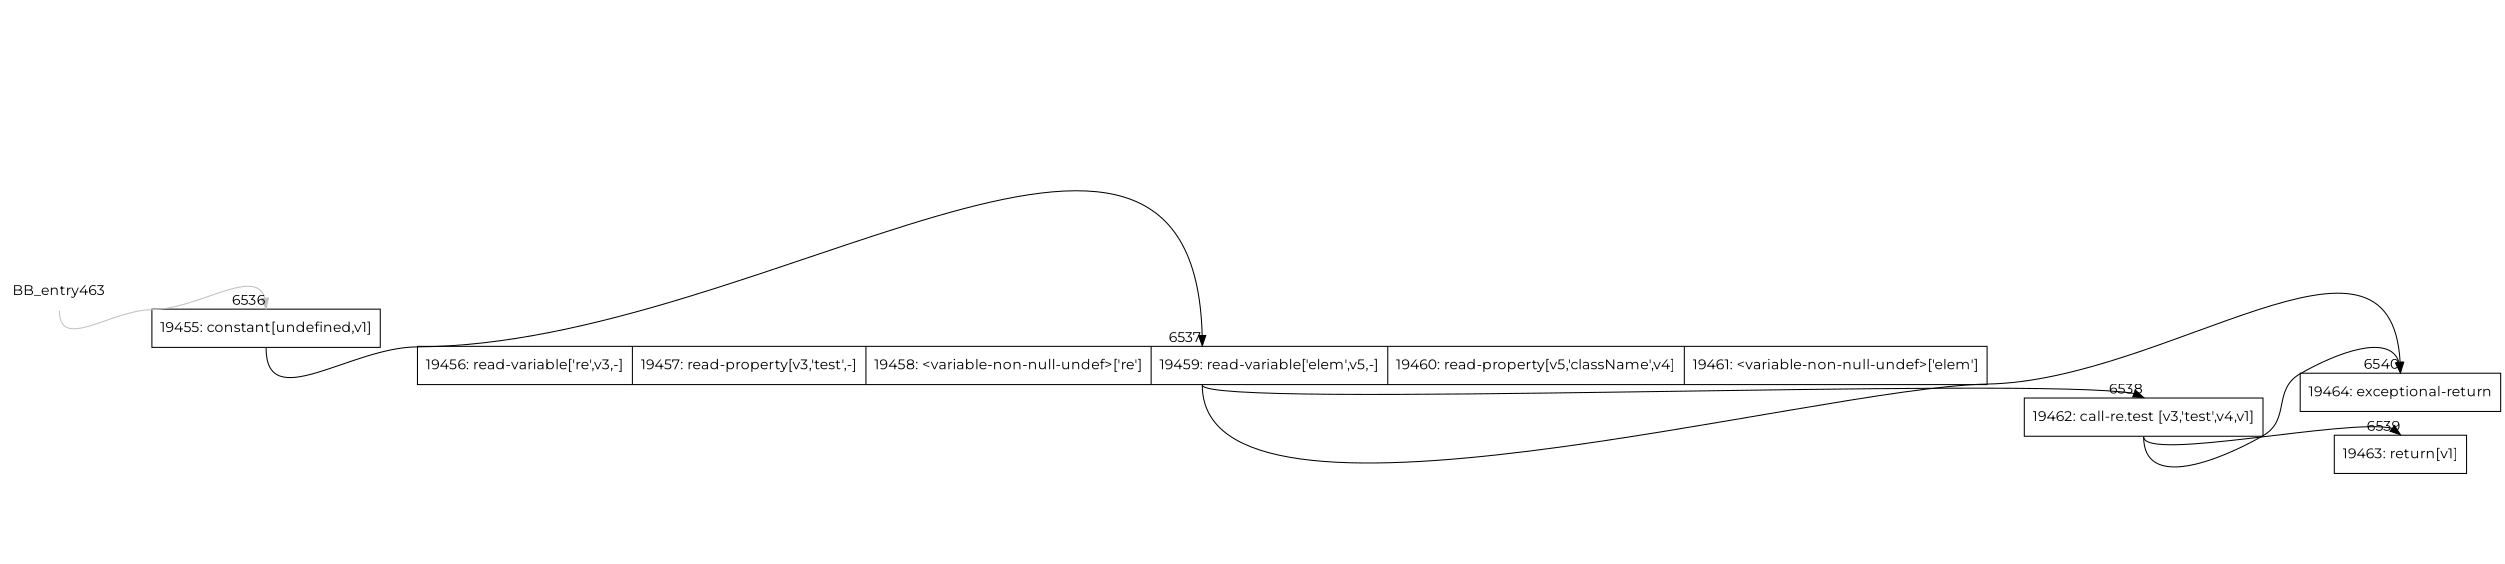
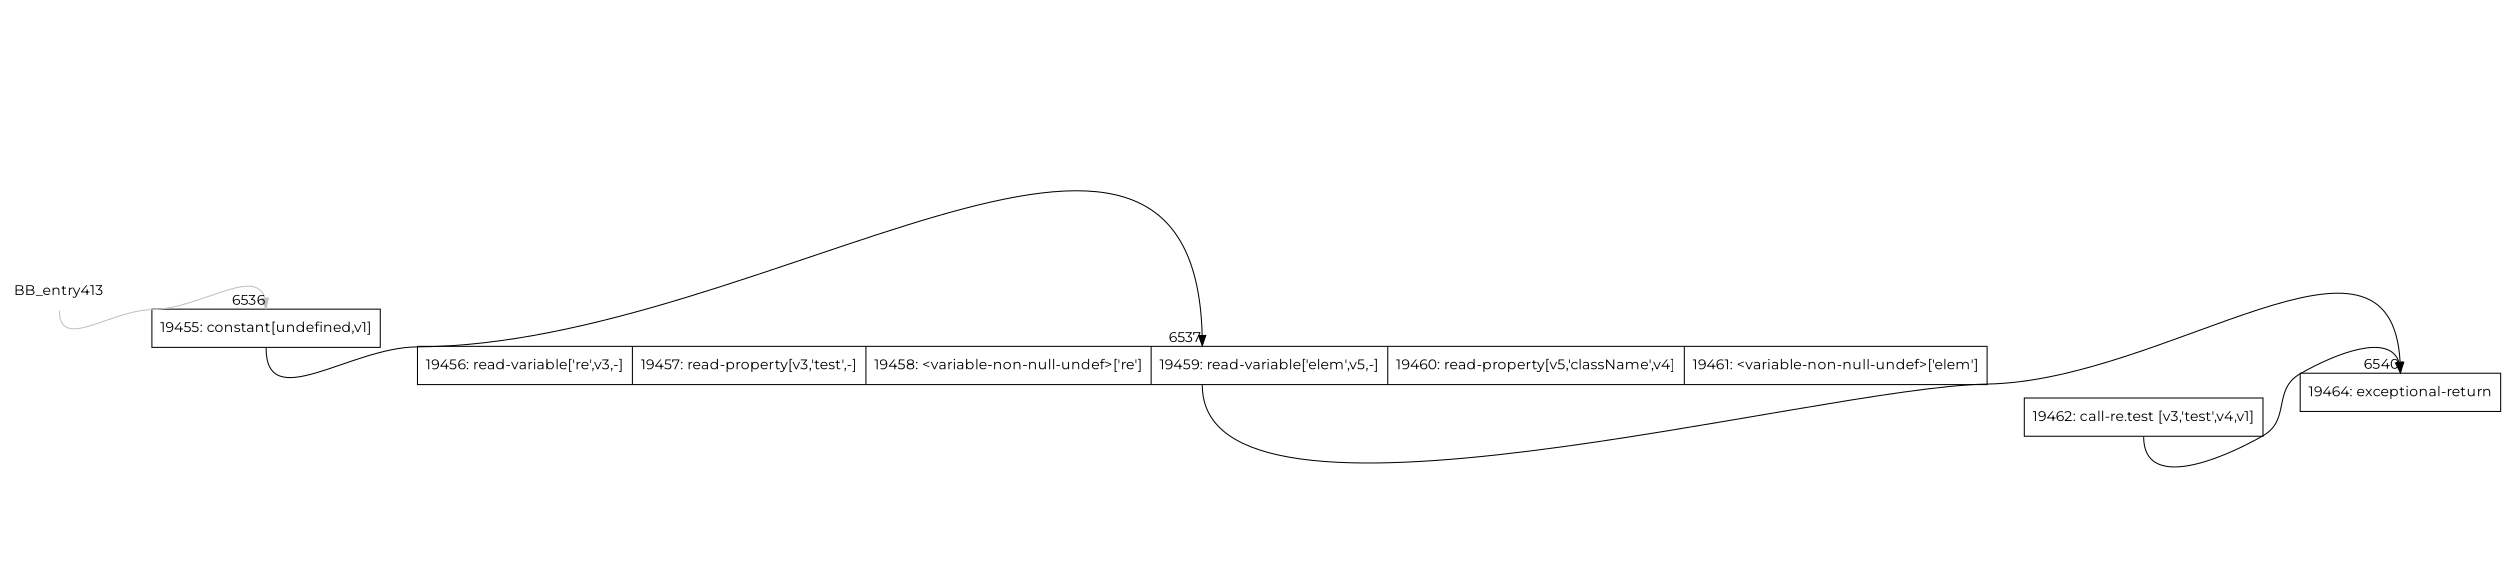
(59, 291) -> (59, 291)
(1668, 391) -> none
(2400, 454) -> none
